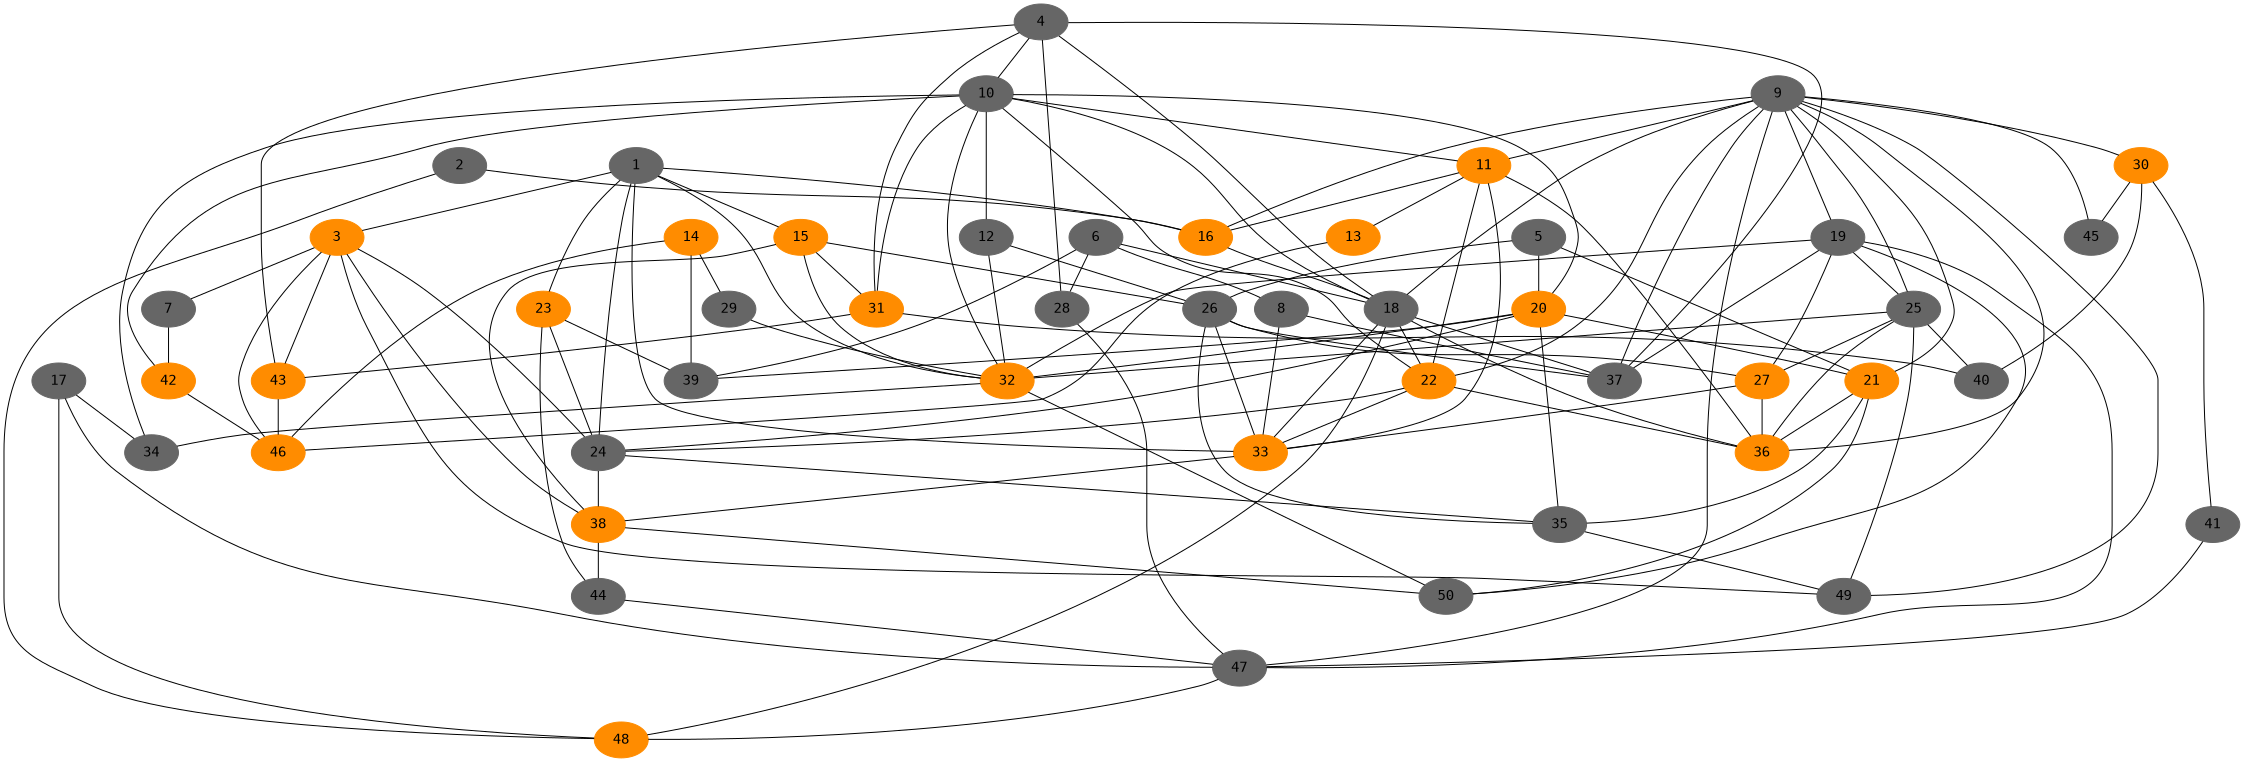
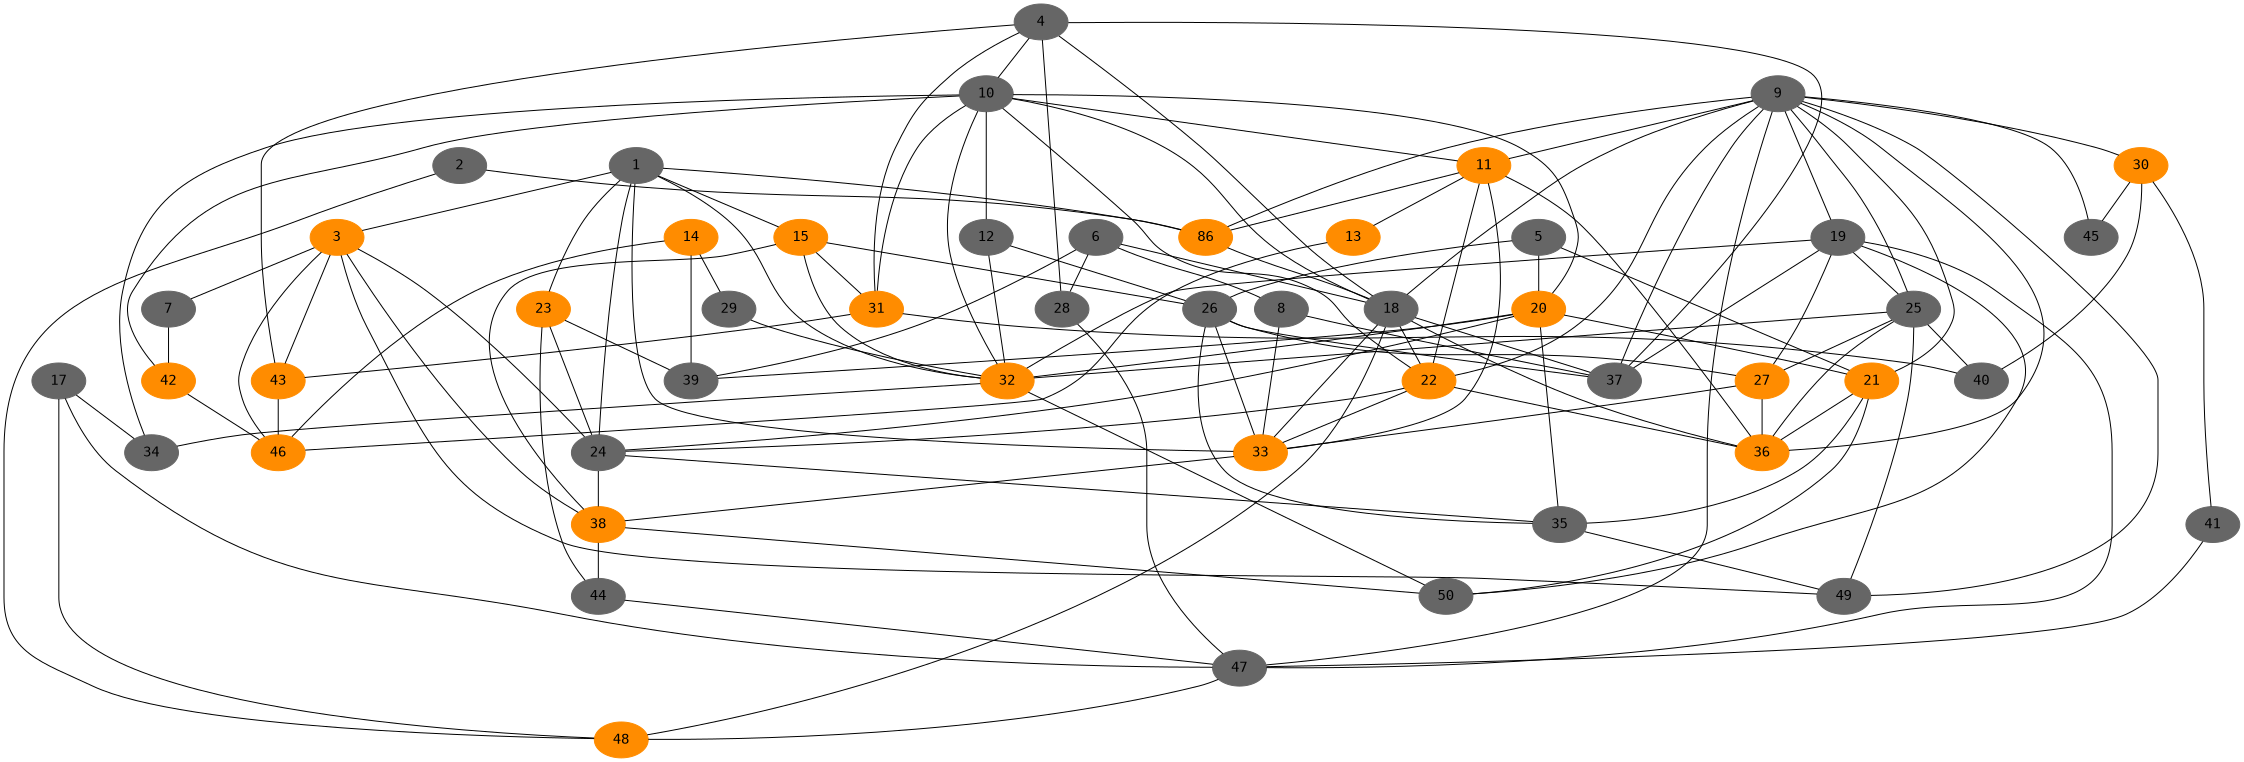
(1206, 237) -> (1206, 237)
